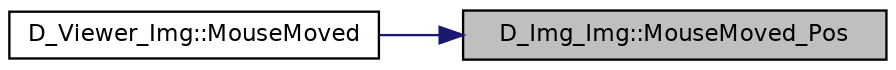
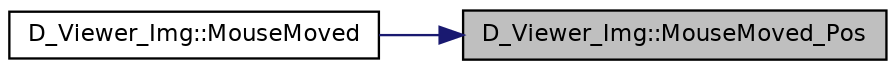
(675, 35) -> (675, 35)
